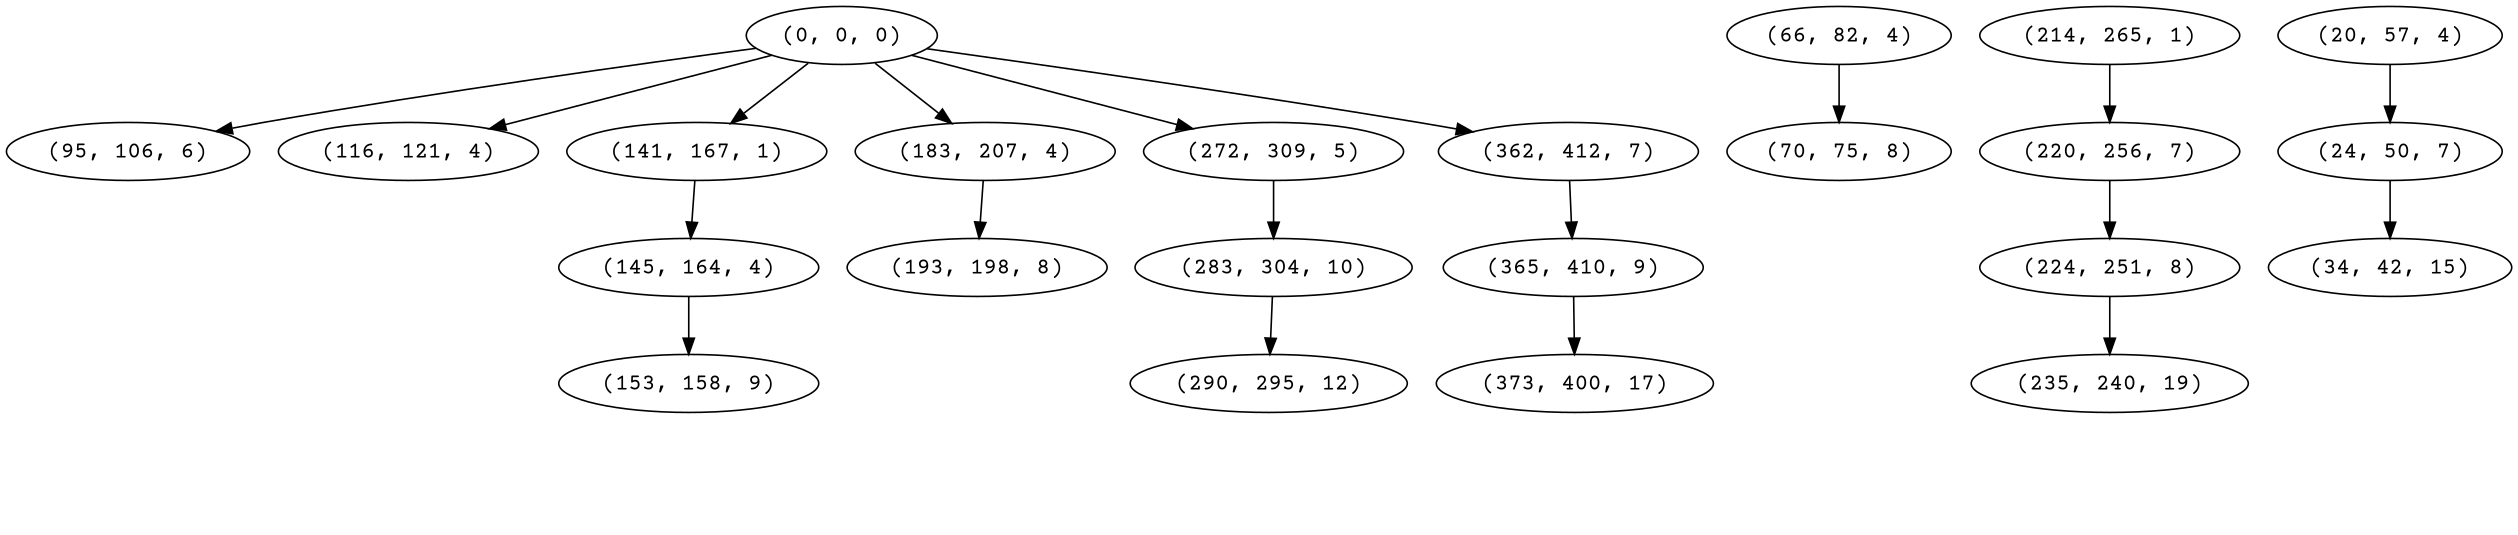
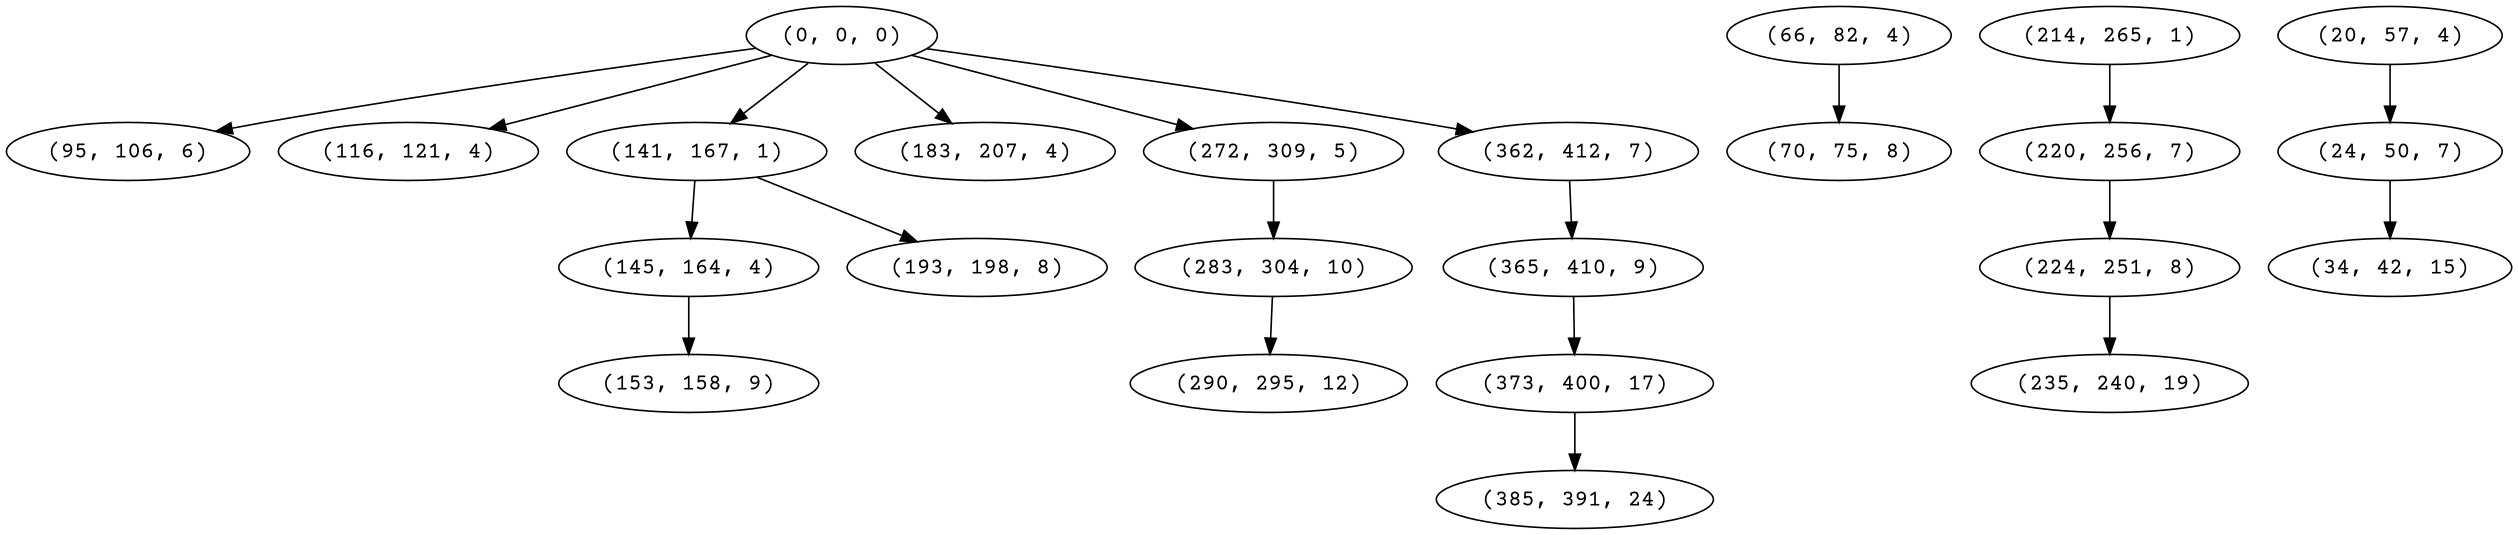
(982, 202) -> (829, 206)
none -> (1575, 499)
